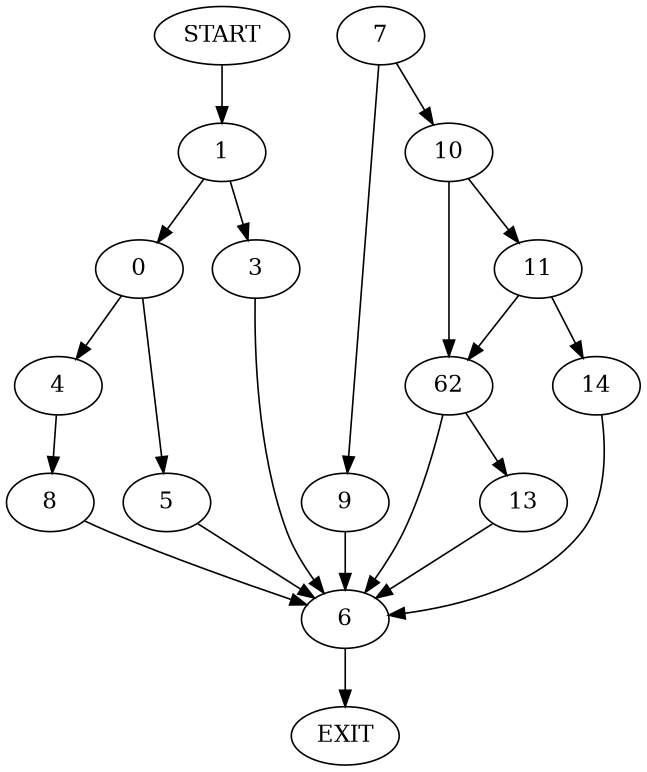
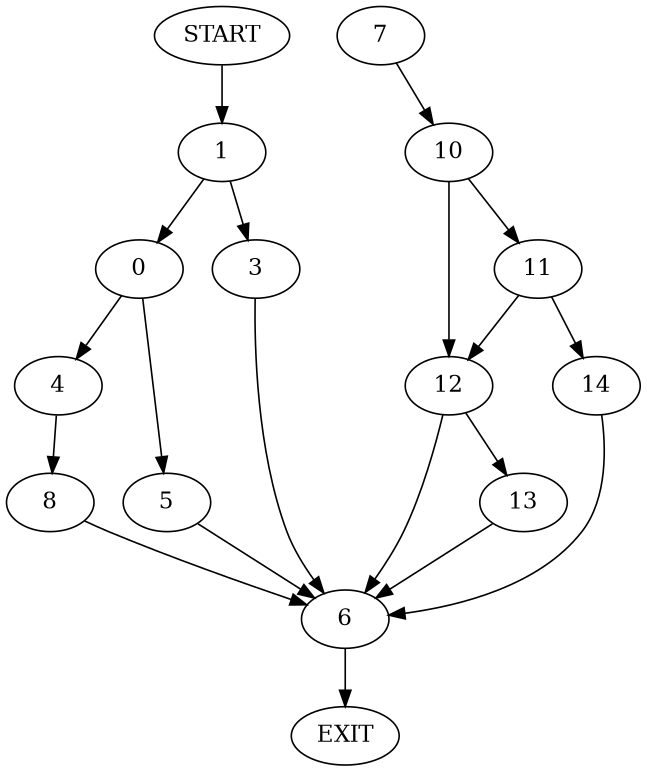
(449, 386) -> (449, 386)
(345, 502) -> none
